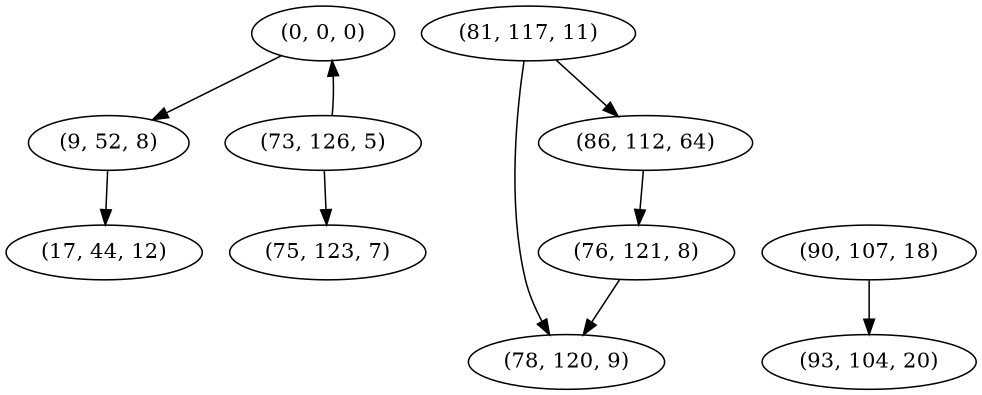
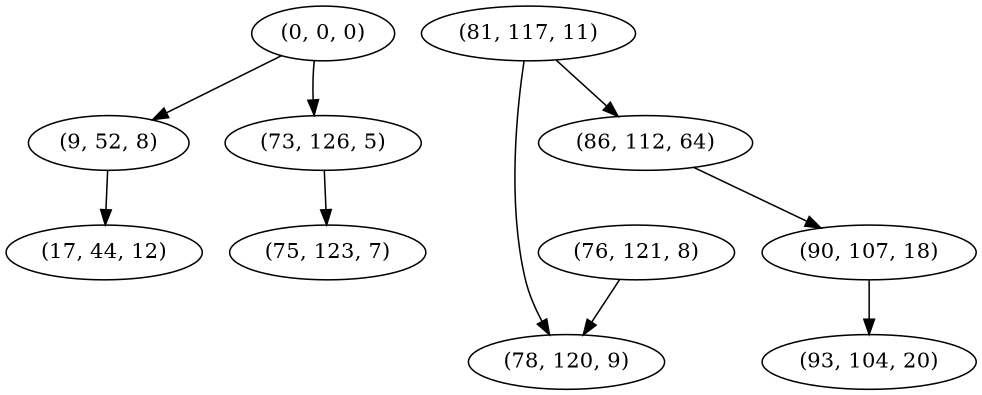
(333, 96) -> (313, 80)
(642, 190) -> (750, 194)
